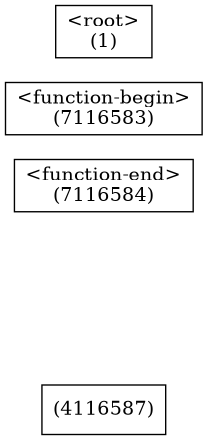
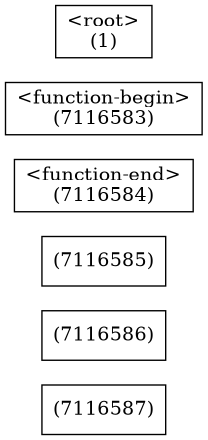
none -> (104, 261)
none -> (104, 336)
(104, 410) -> (104, 410)
